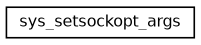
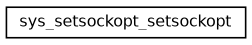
(100, 22) -> (126, 22)
